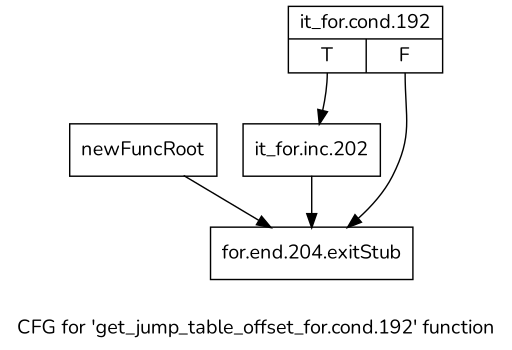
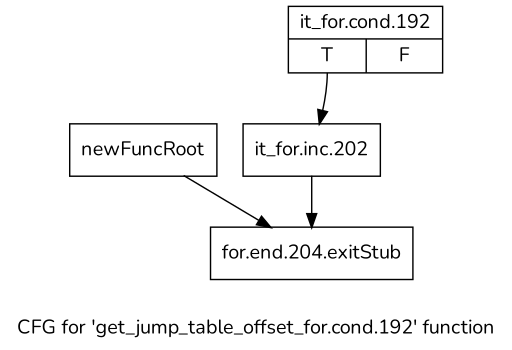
(402, 152) -> none
